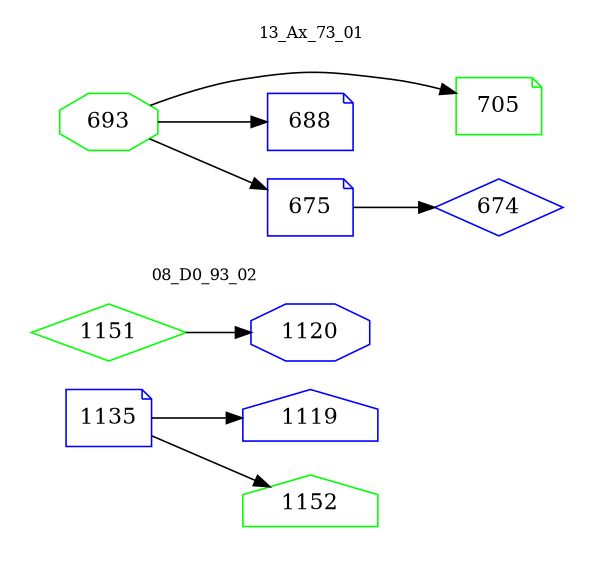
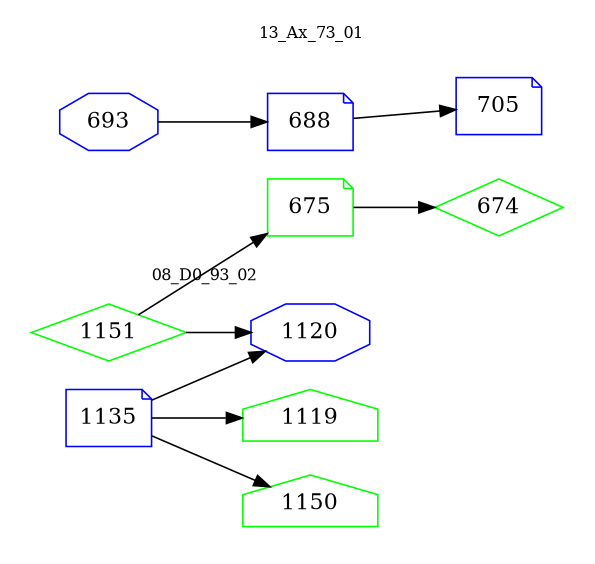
(294, 73) -> (397, 115)
(499, 106) -> (499, 106)
(109, 122) -> (109, 122)
(201, 161) -> (196, 279)
(310, 207) -> (310, 207)
(499, 207) -> (499, 207)
none -> (201, 379)
(310, 418) -> (310, 418)
(310, 504) -> (310, 504)
